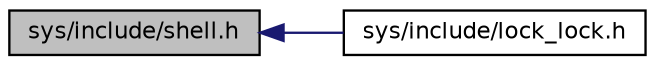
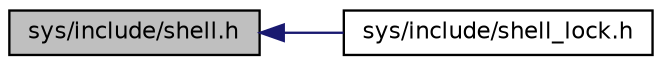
(495, 33) -> (498, 33)
